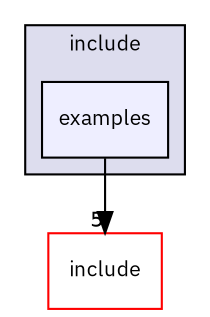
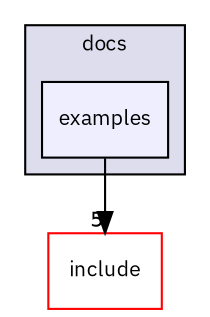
(105, 45) -> (105, 45)
